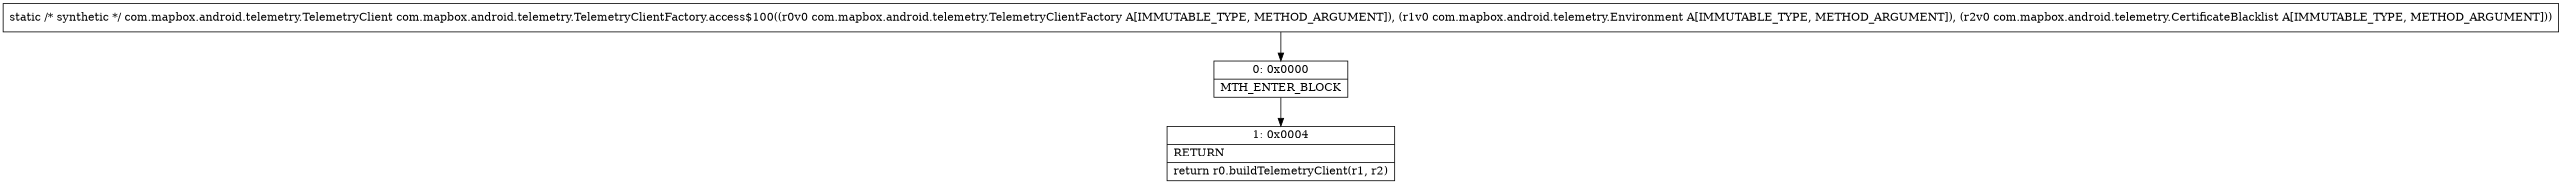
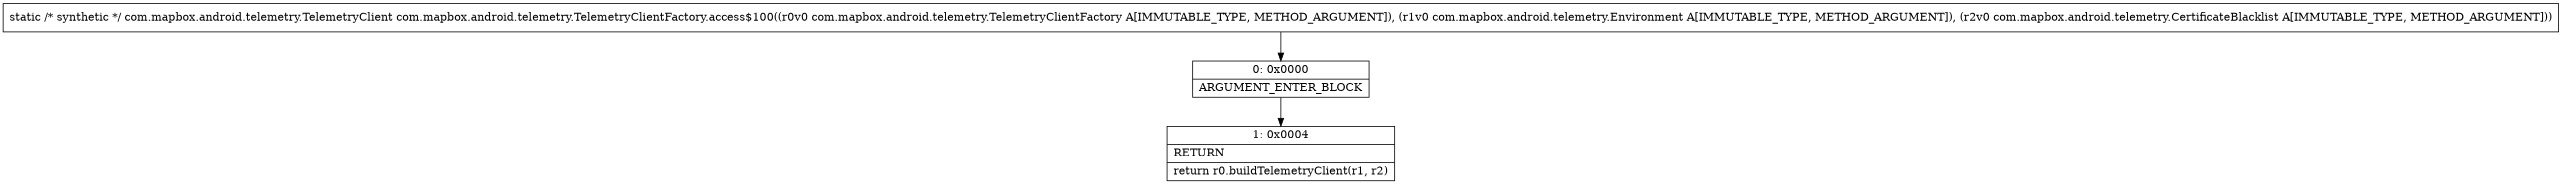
(1281, 88) -> (1281, 88)
